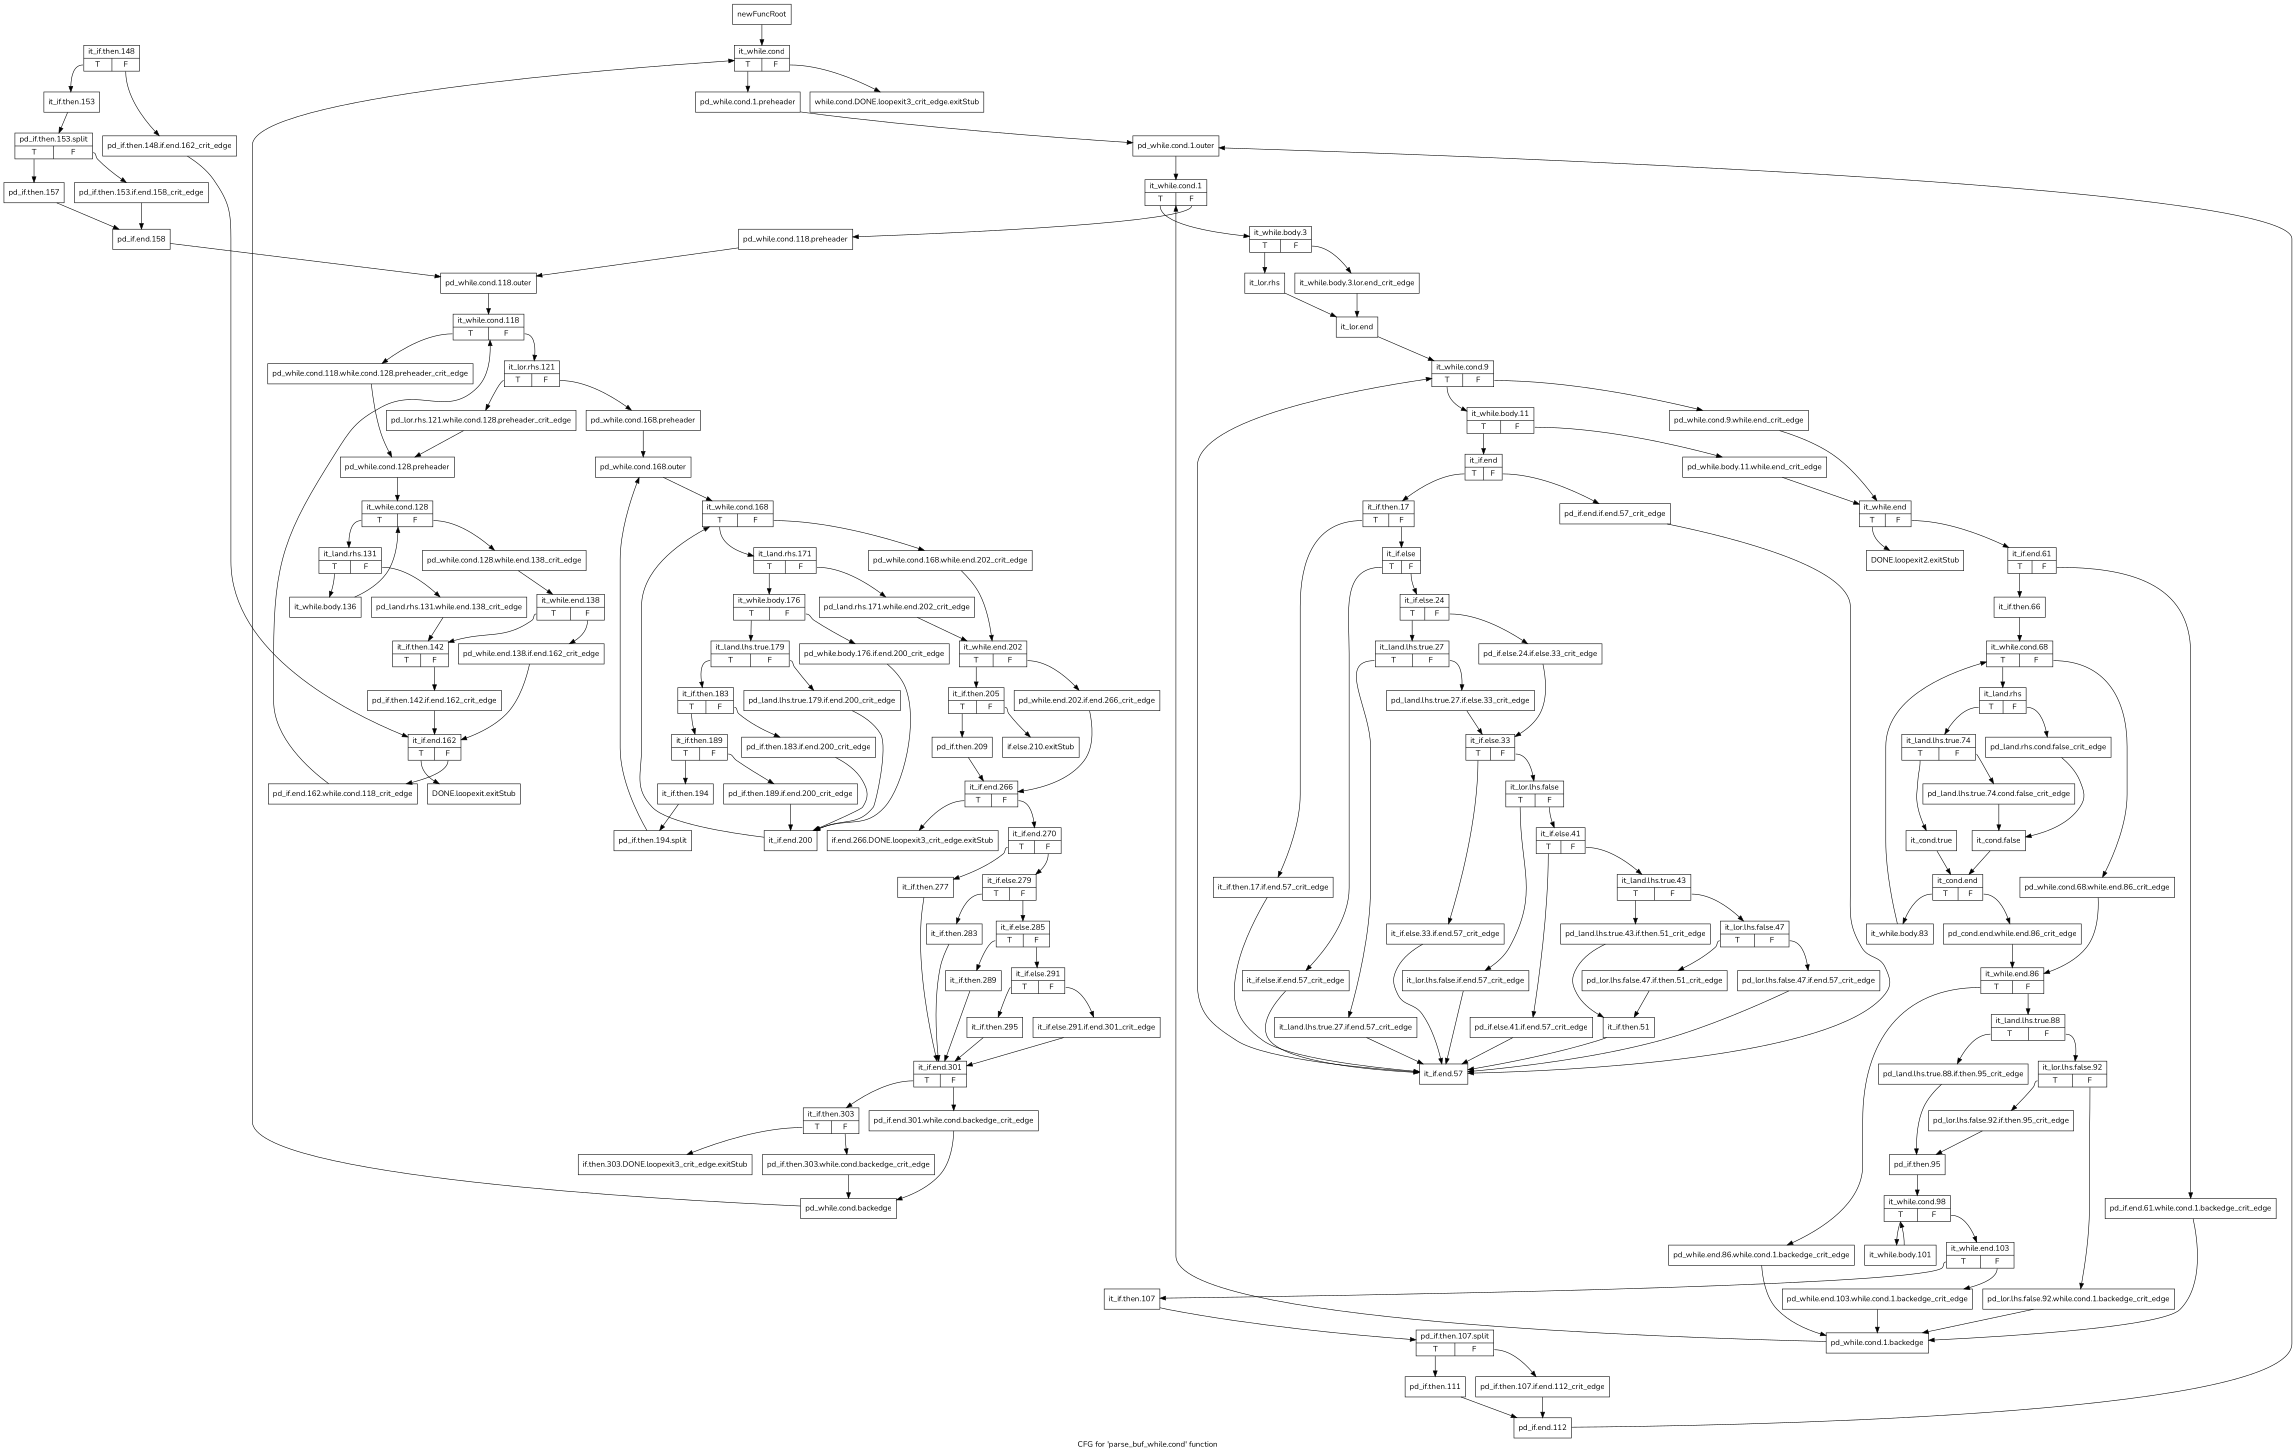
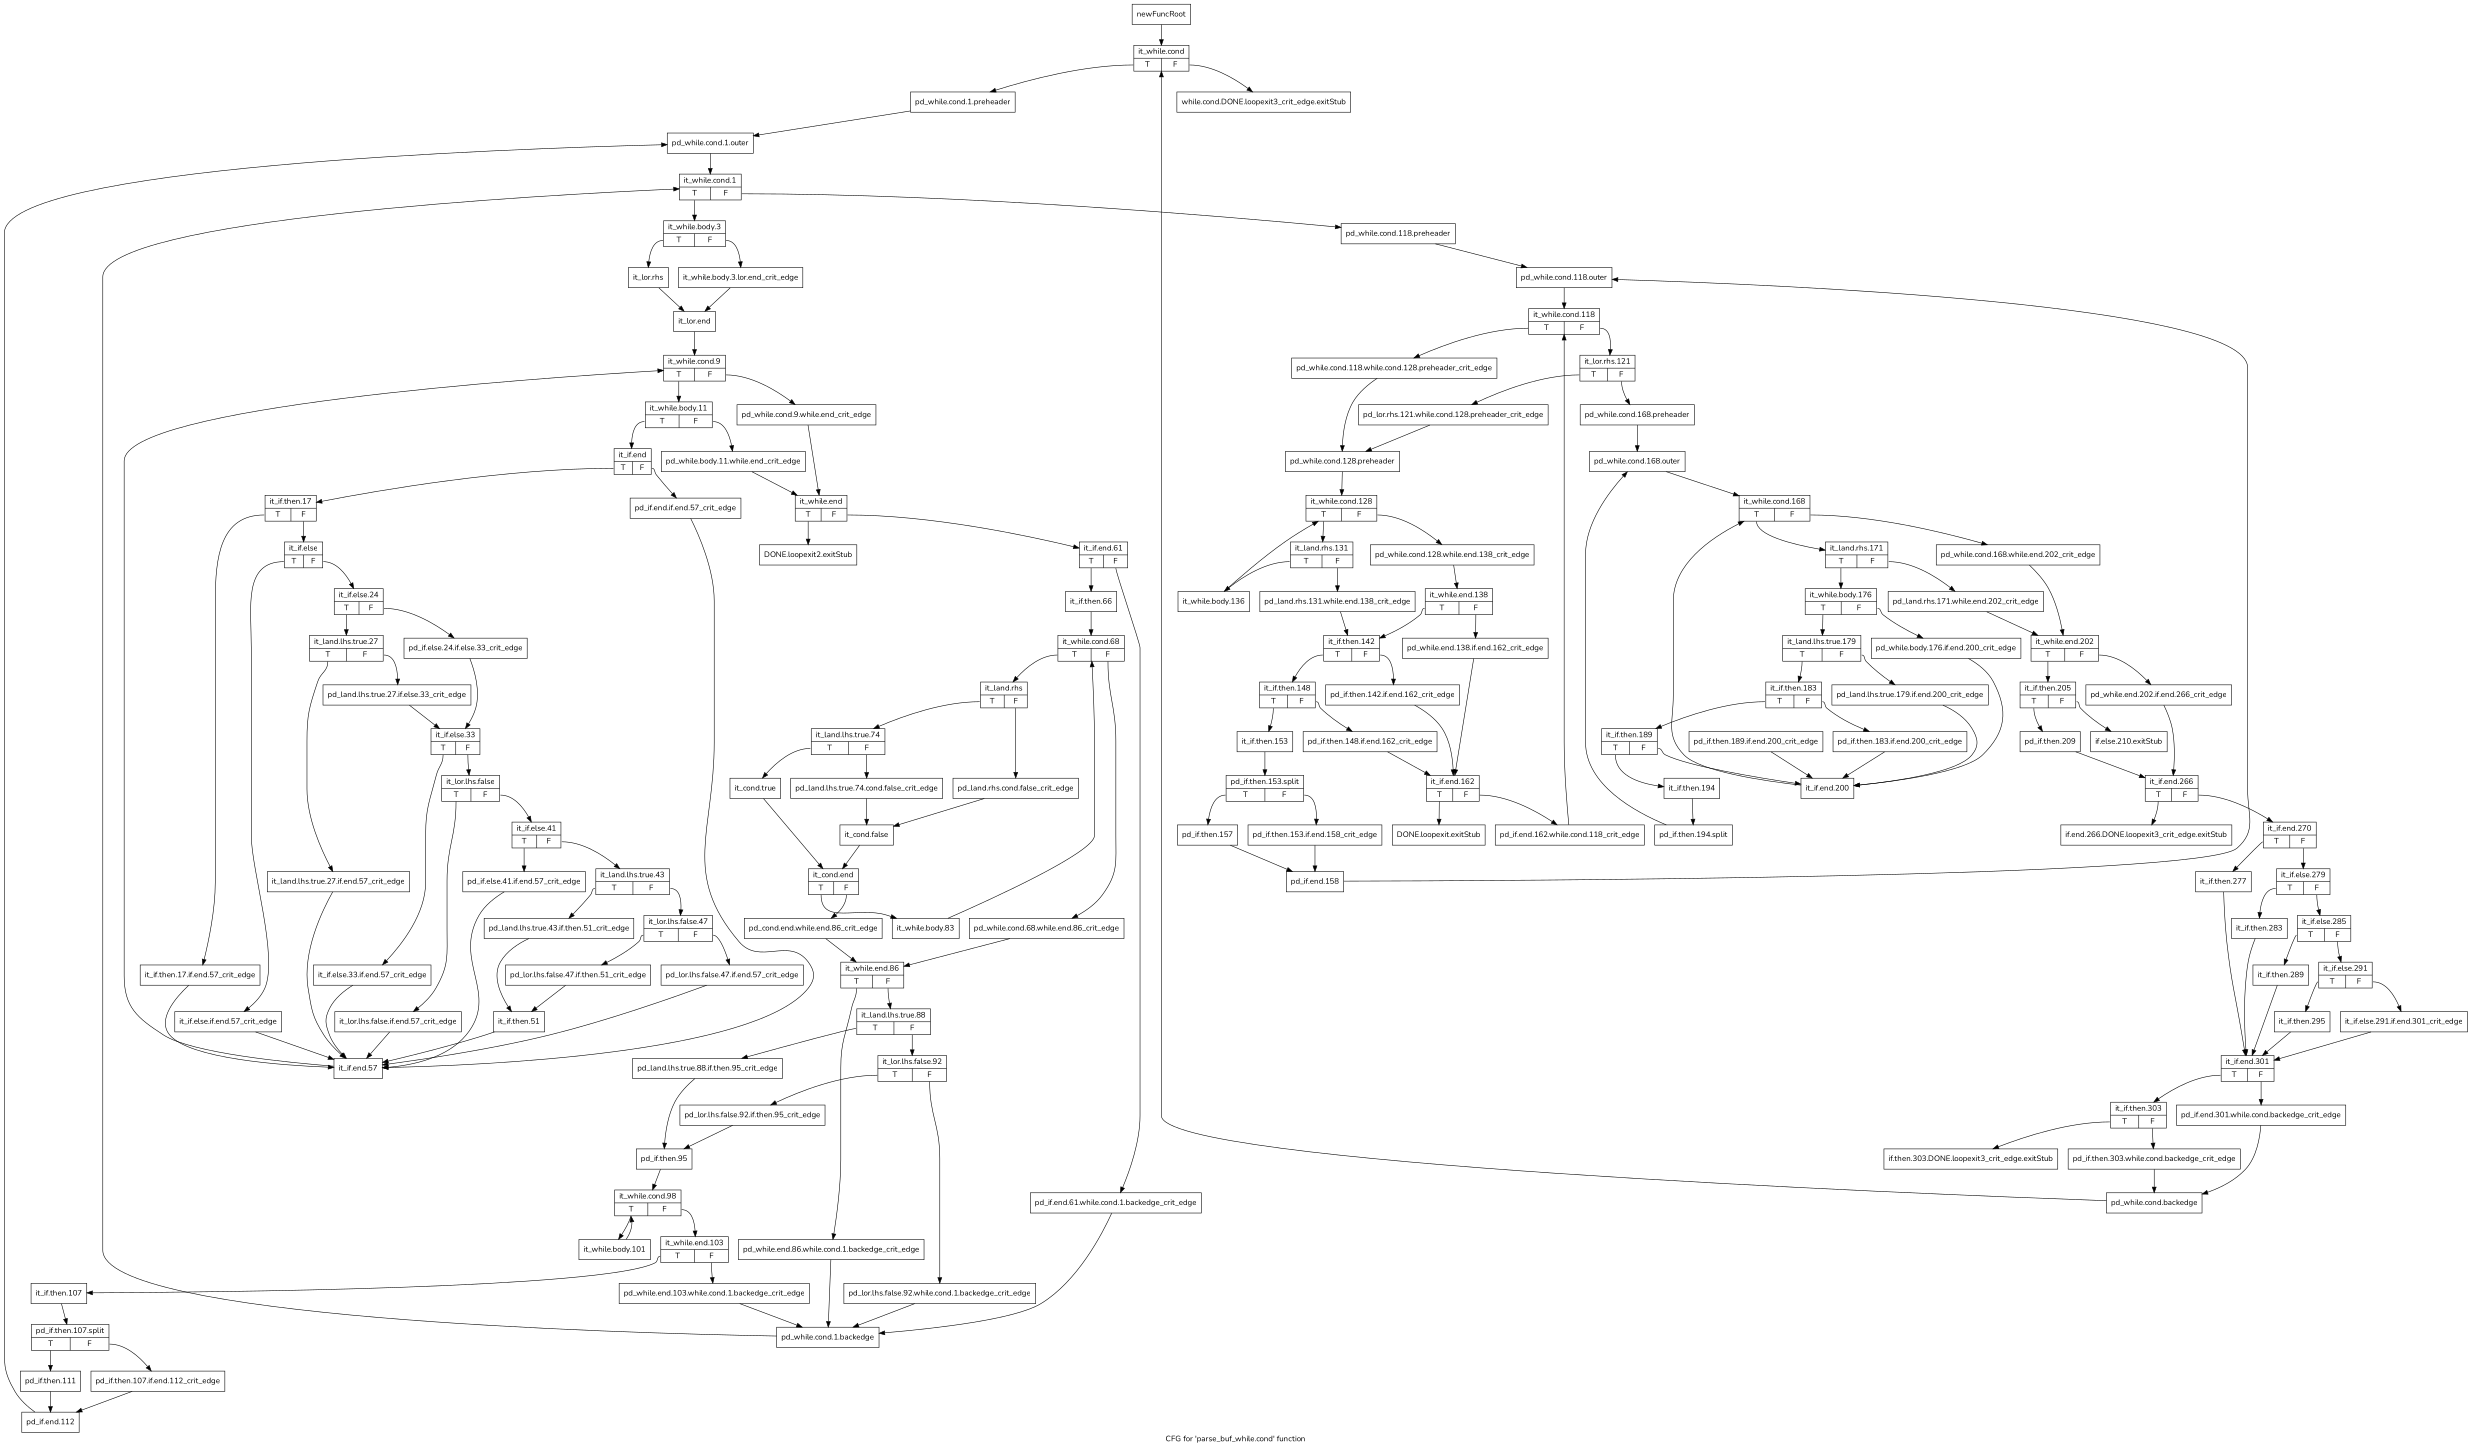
none -> (1306, 662)
(748, 768) -> (1690, 763)
